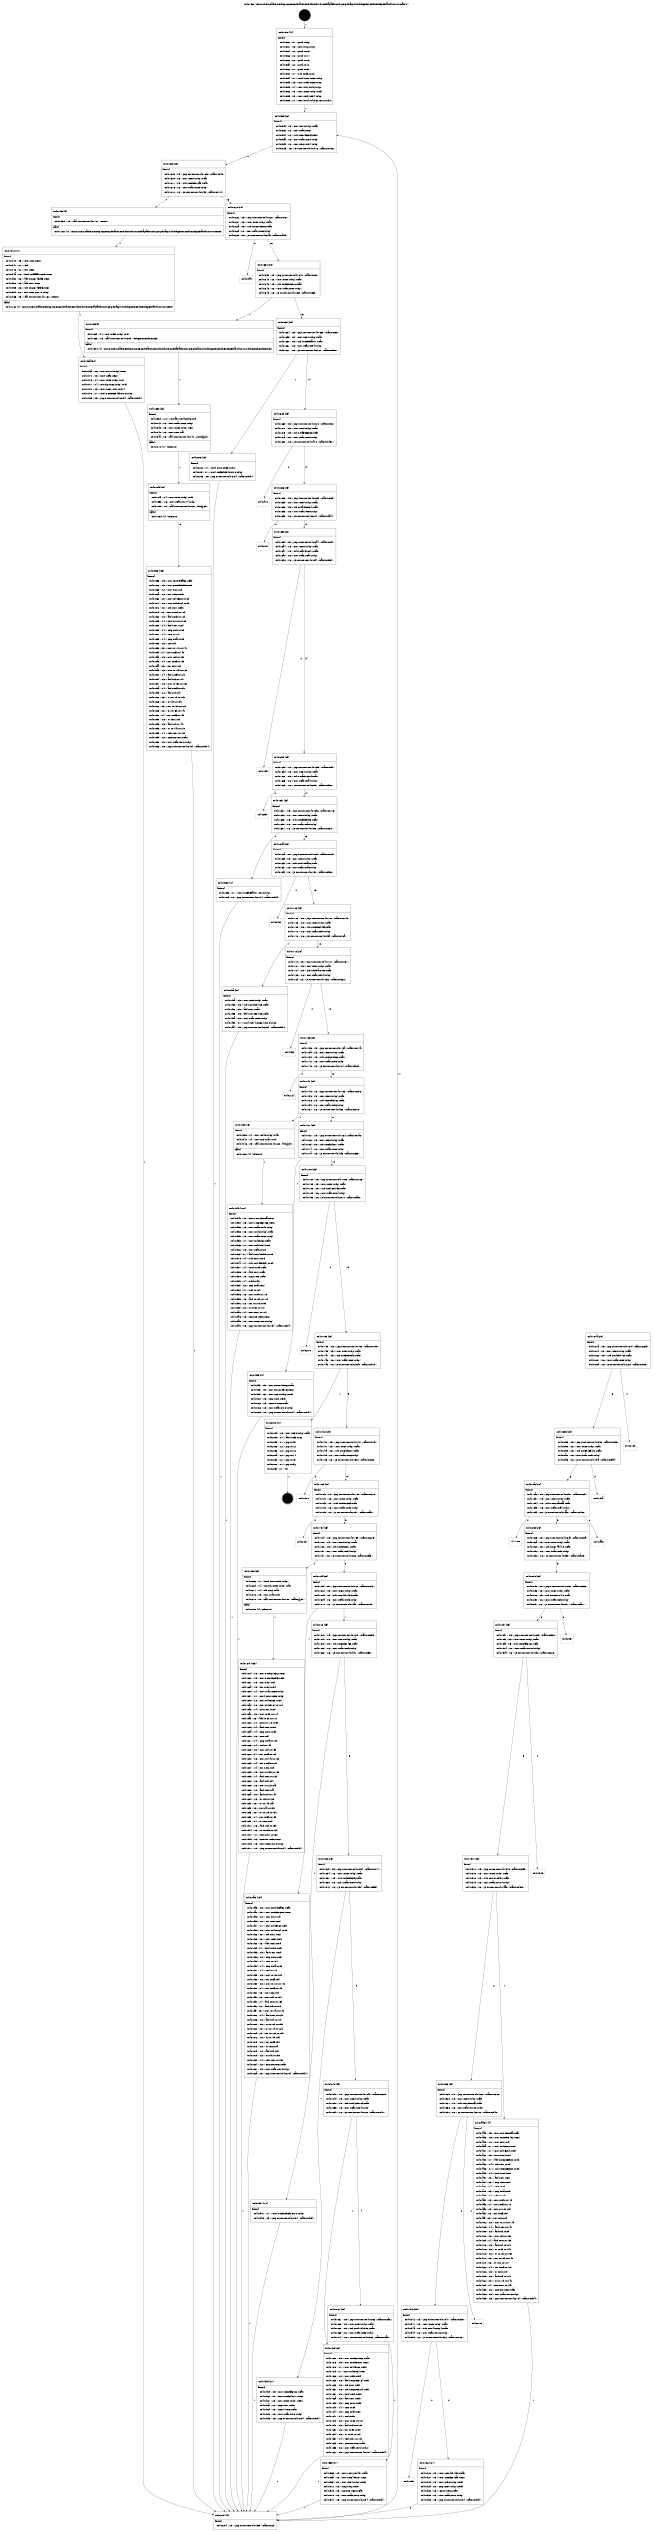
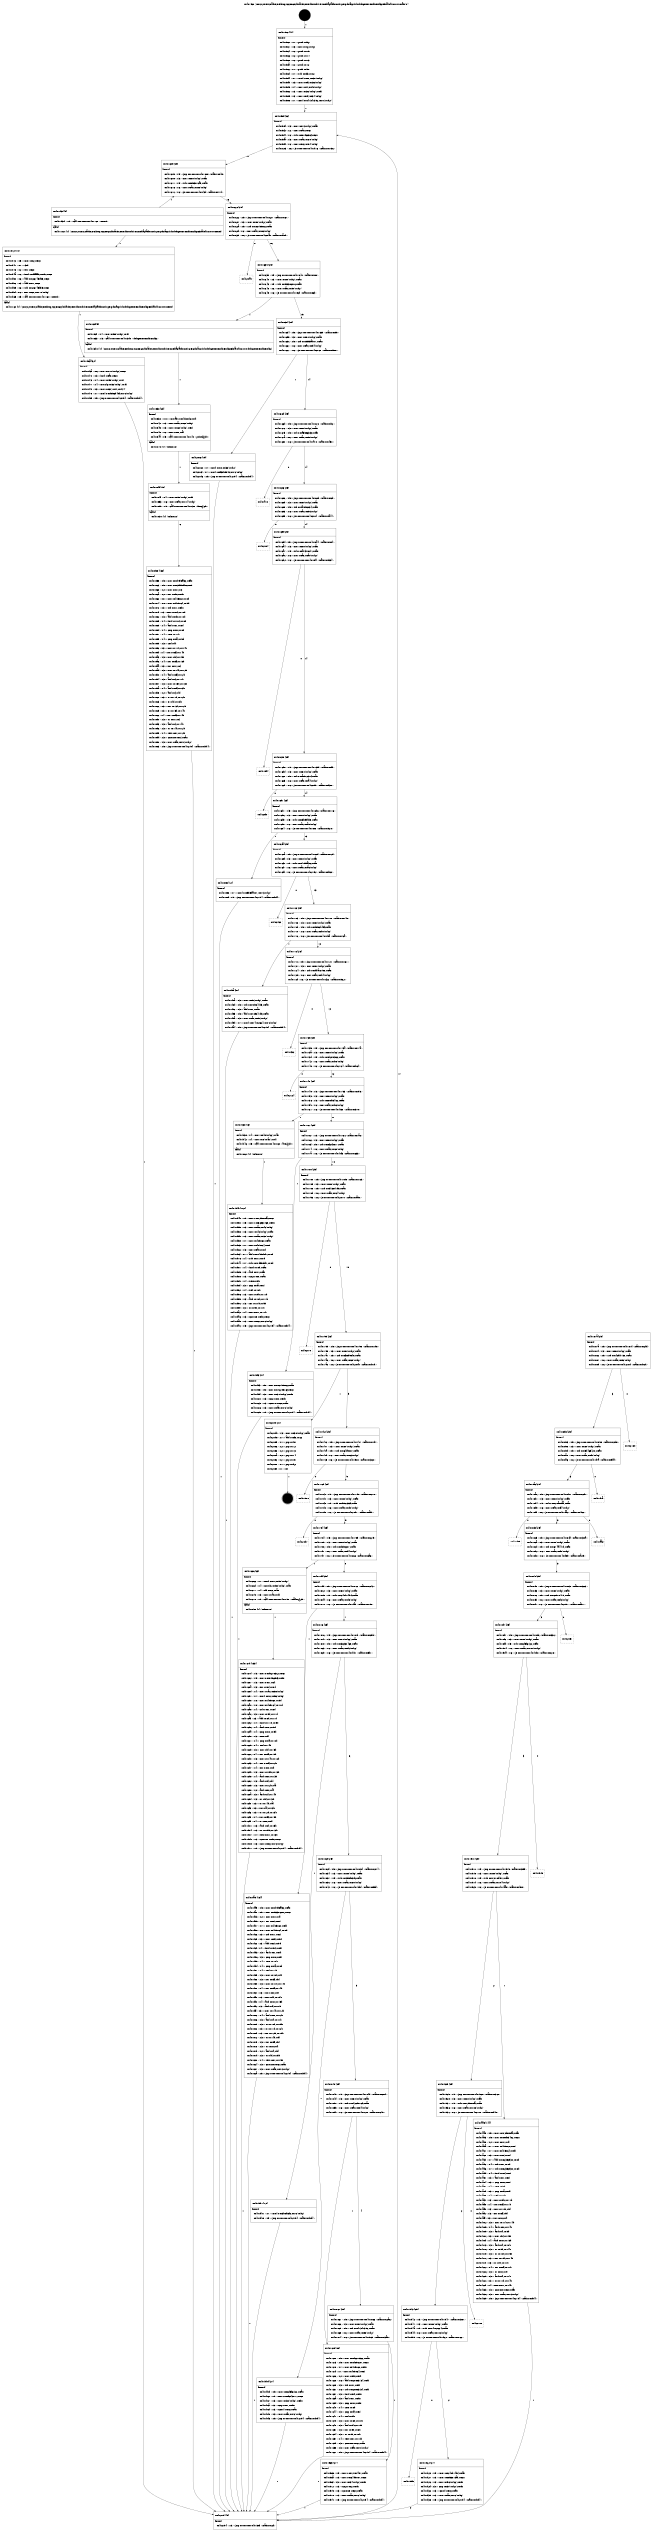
(163, 201) -> (166, 202)
